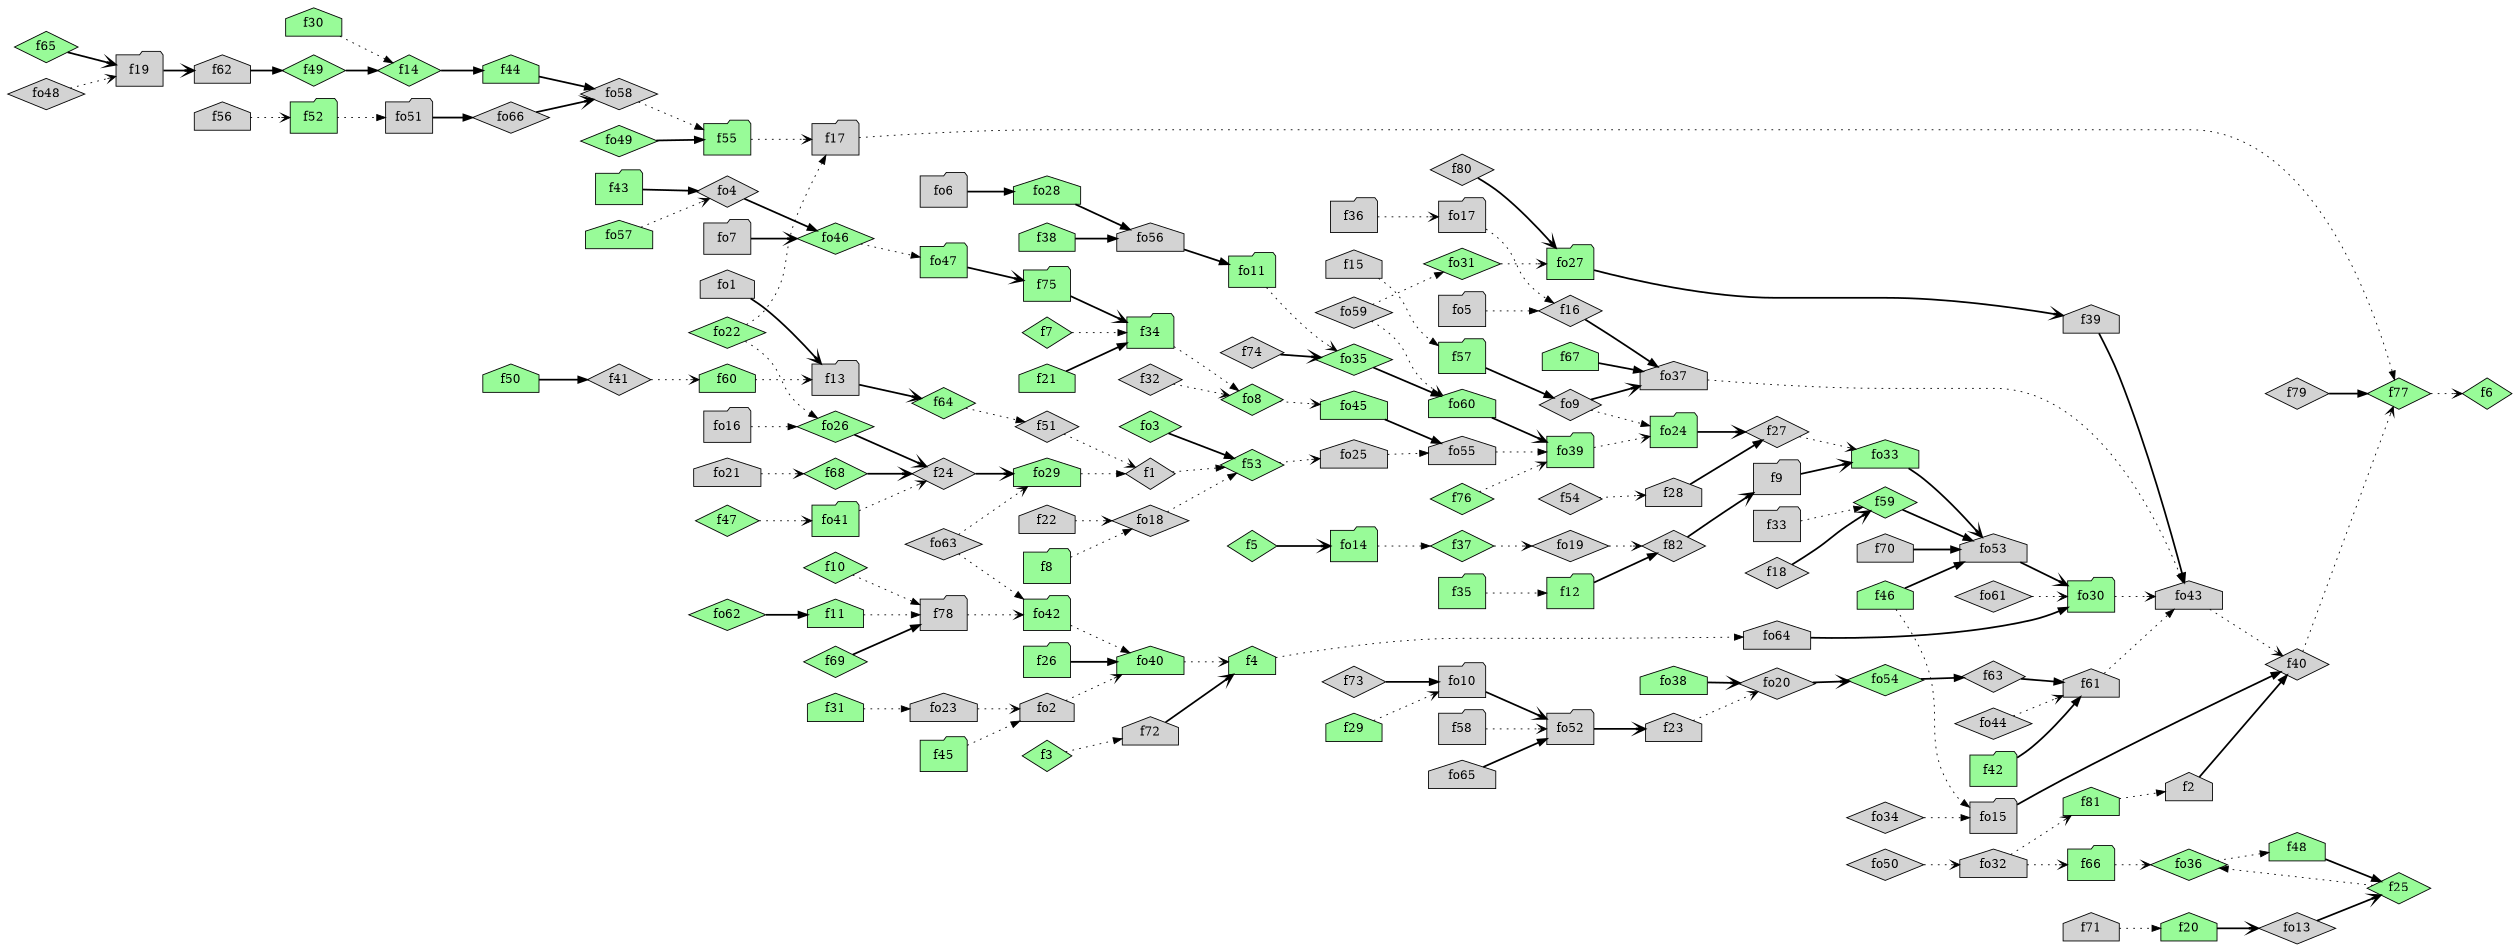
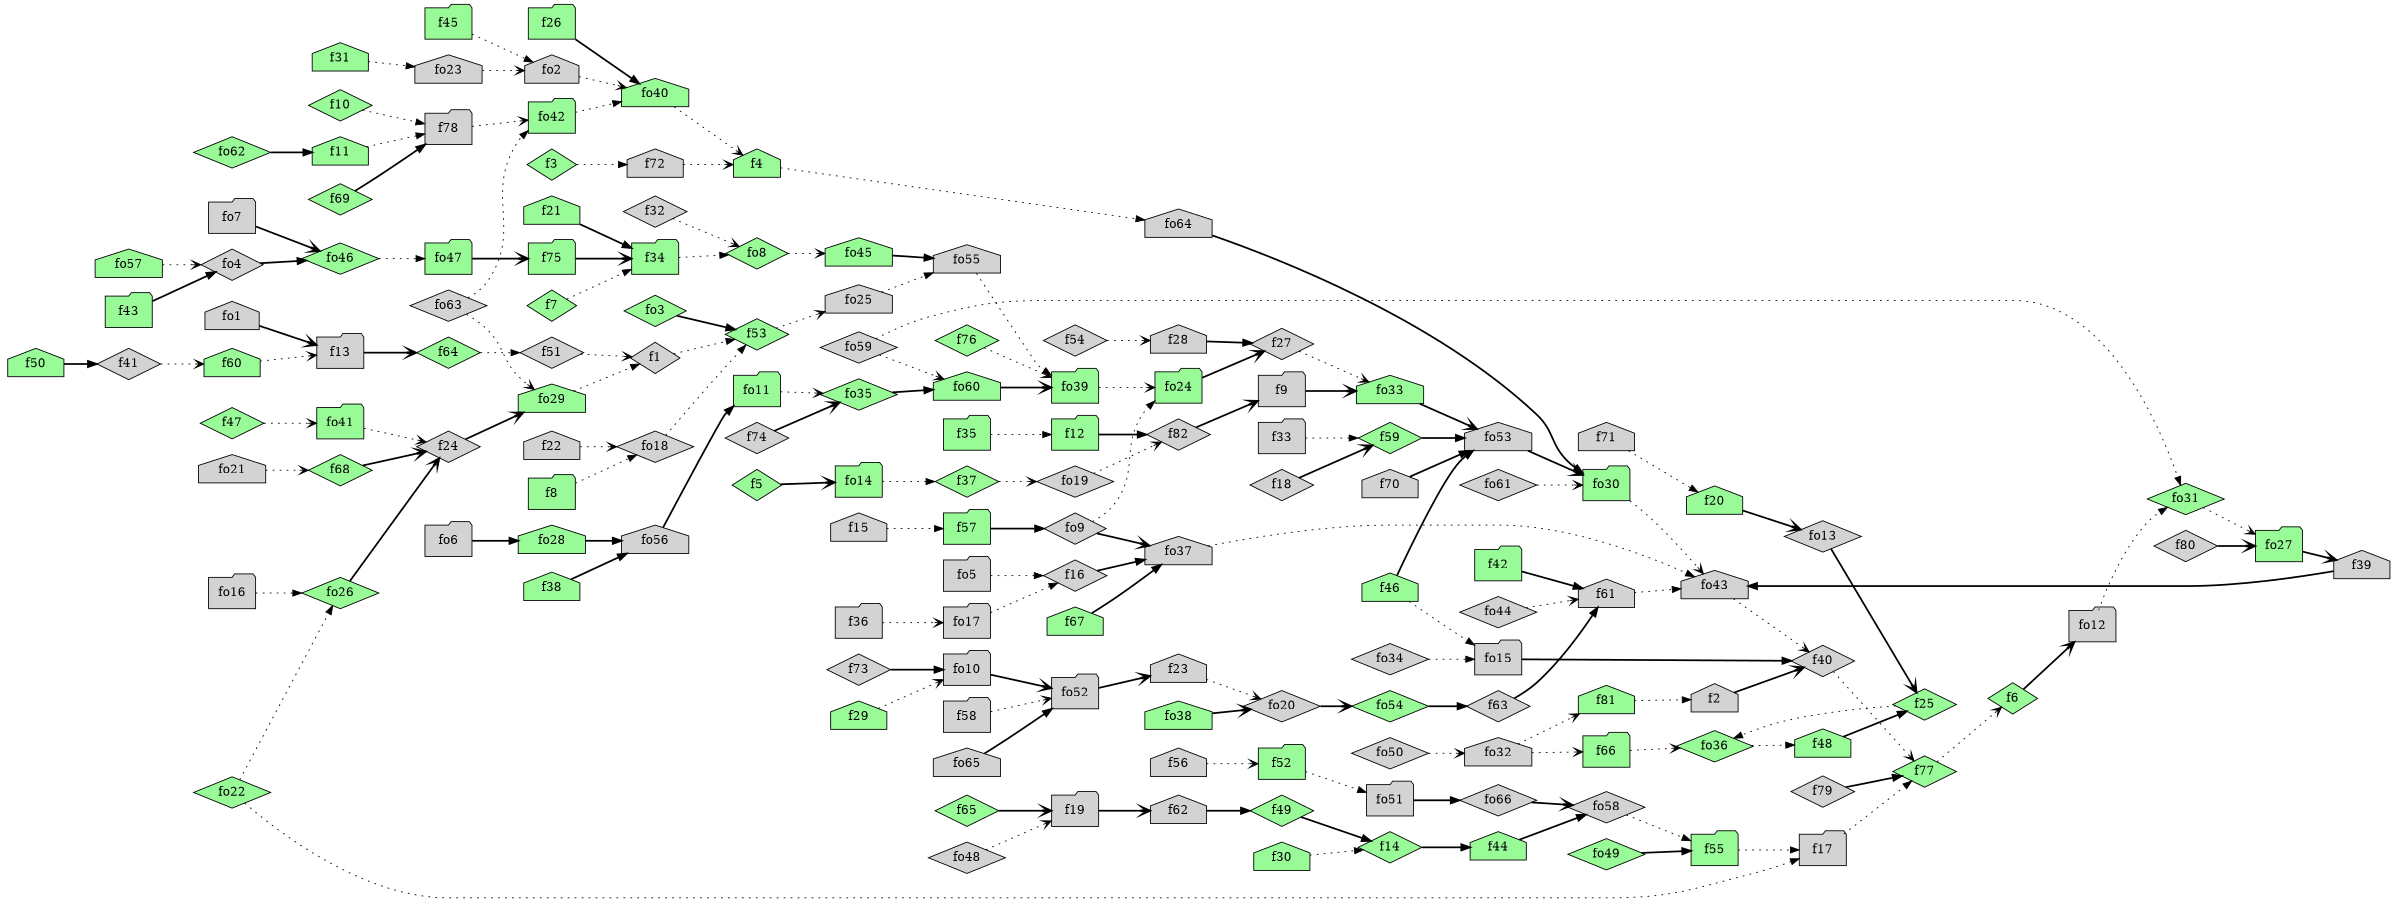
(777, 139) -> (1764, 850)
none -> (2092, 626)
(1196, 701) -> (704, 165)
(2240, 730) -> (1765, 681)
